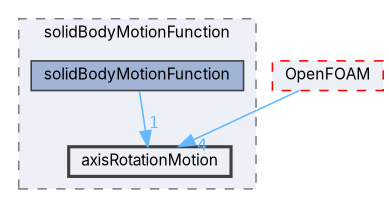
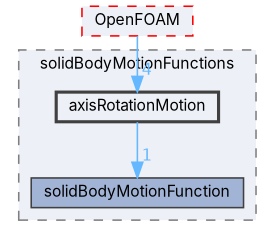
(137, 34) -> (137, 65)
(142, 111) -> (137, 142)
